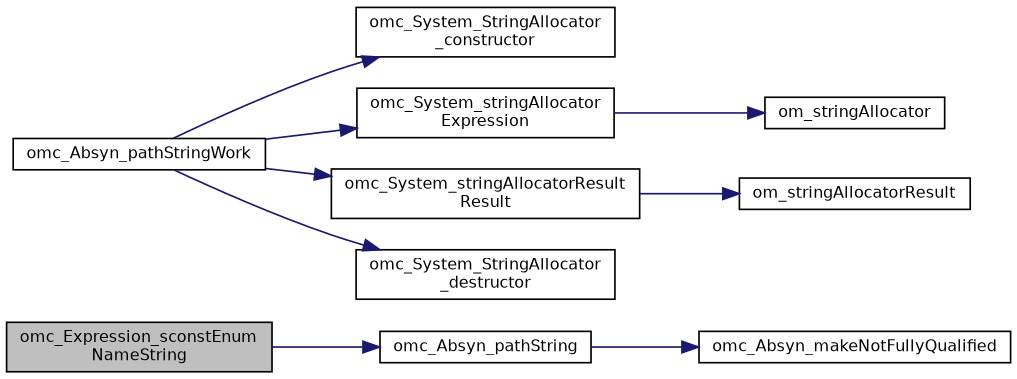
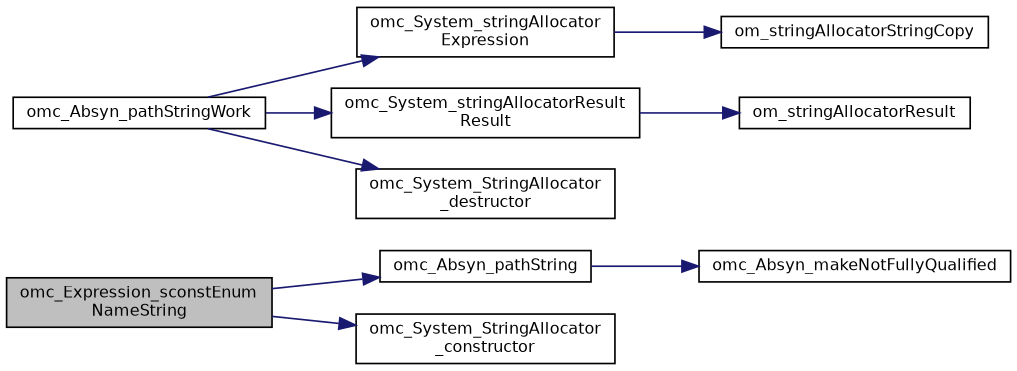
(267, 96) -> (305, 320)
(855, 113) -> (855, 32)
